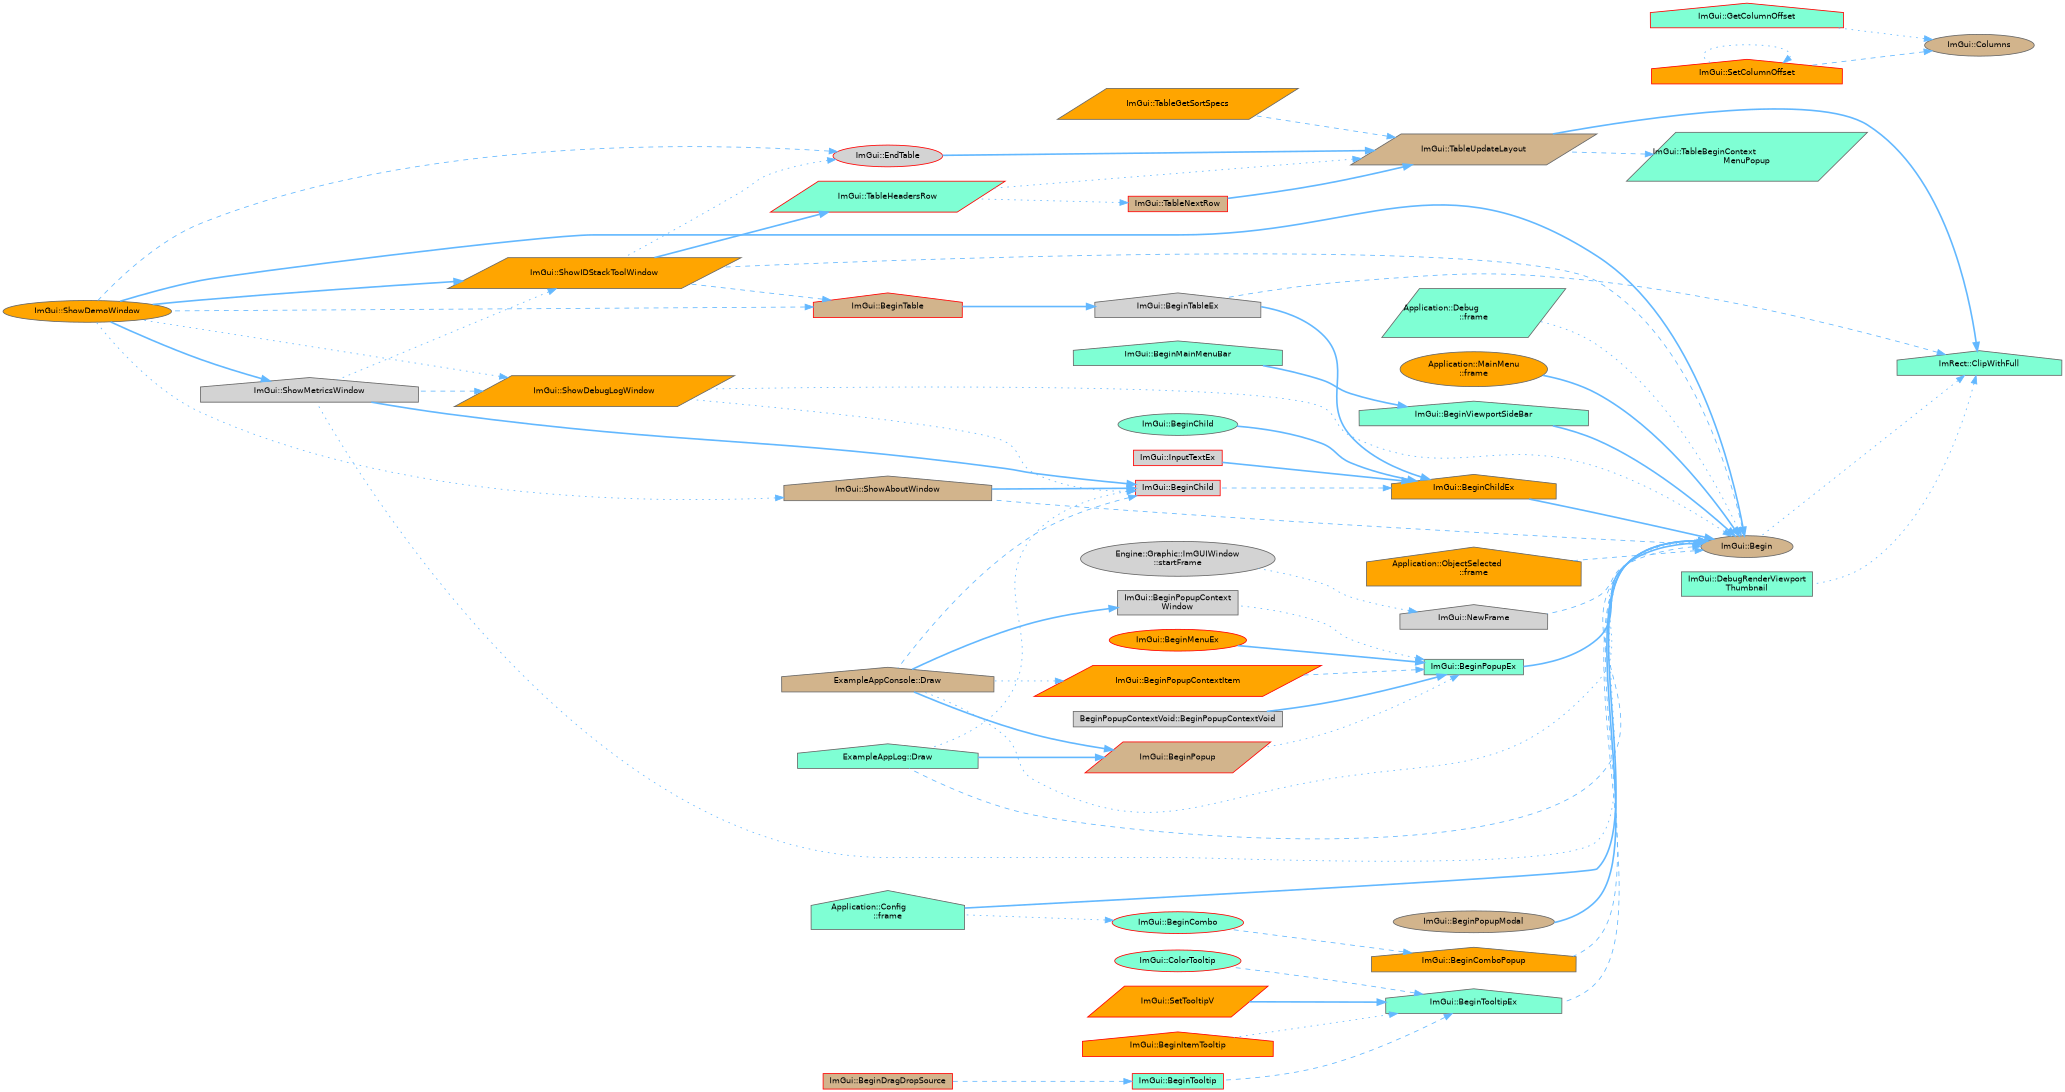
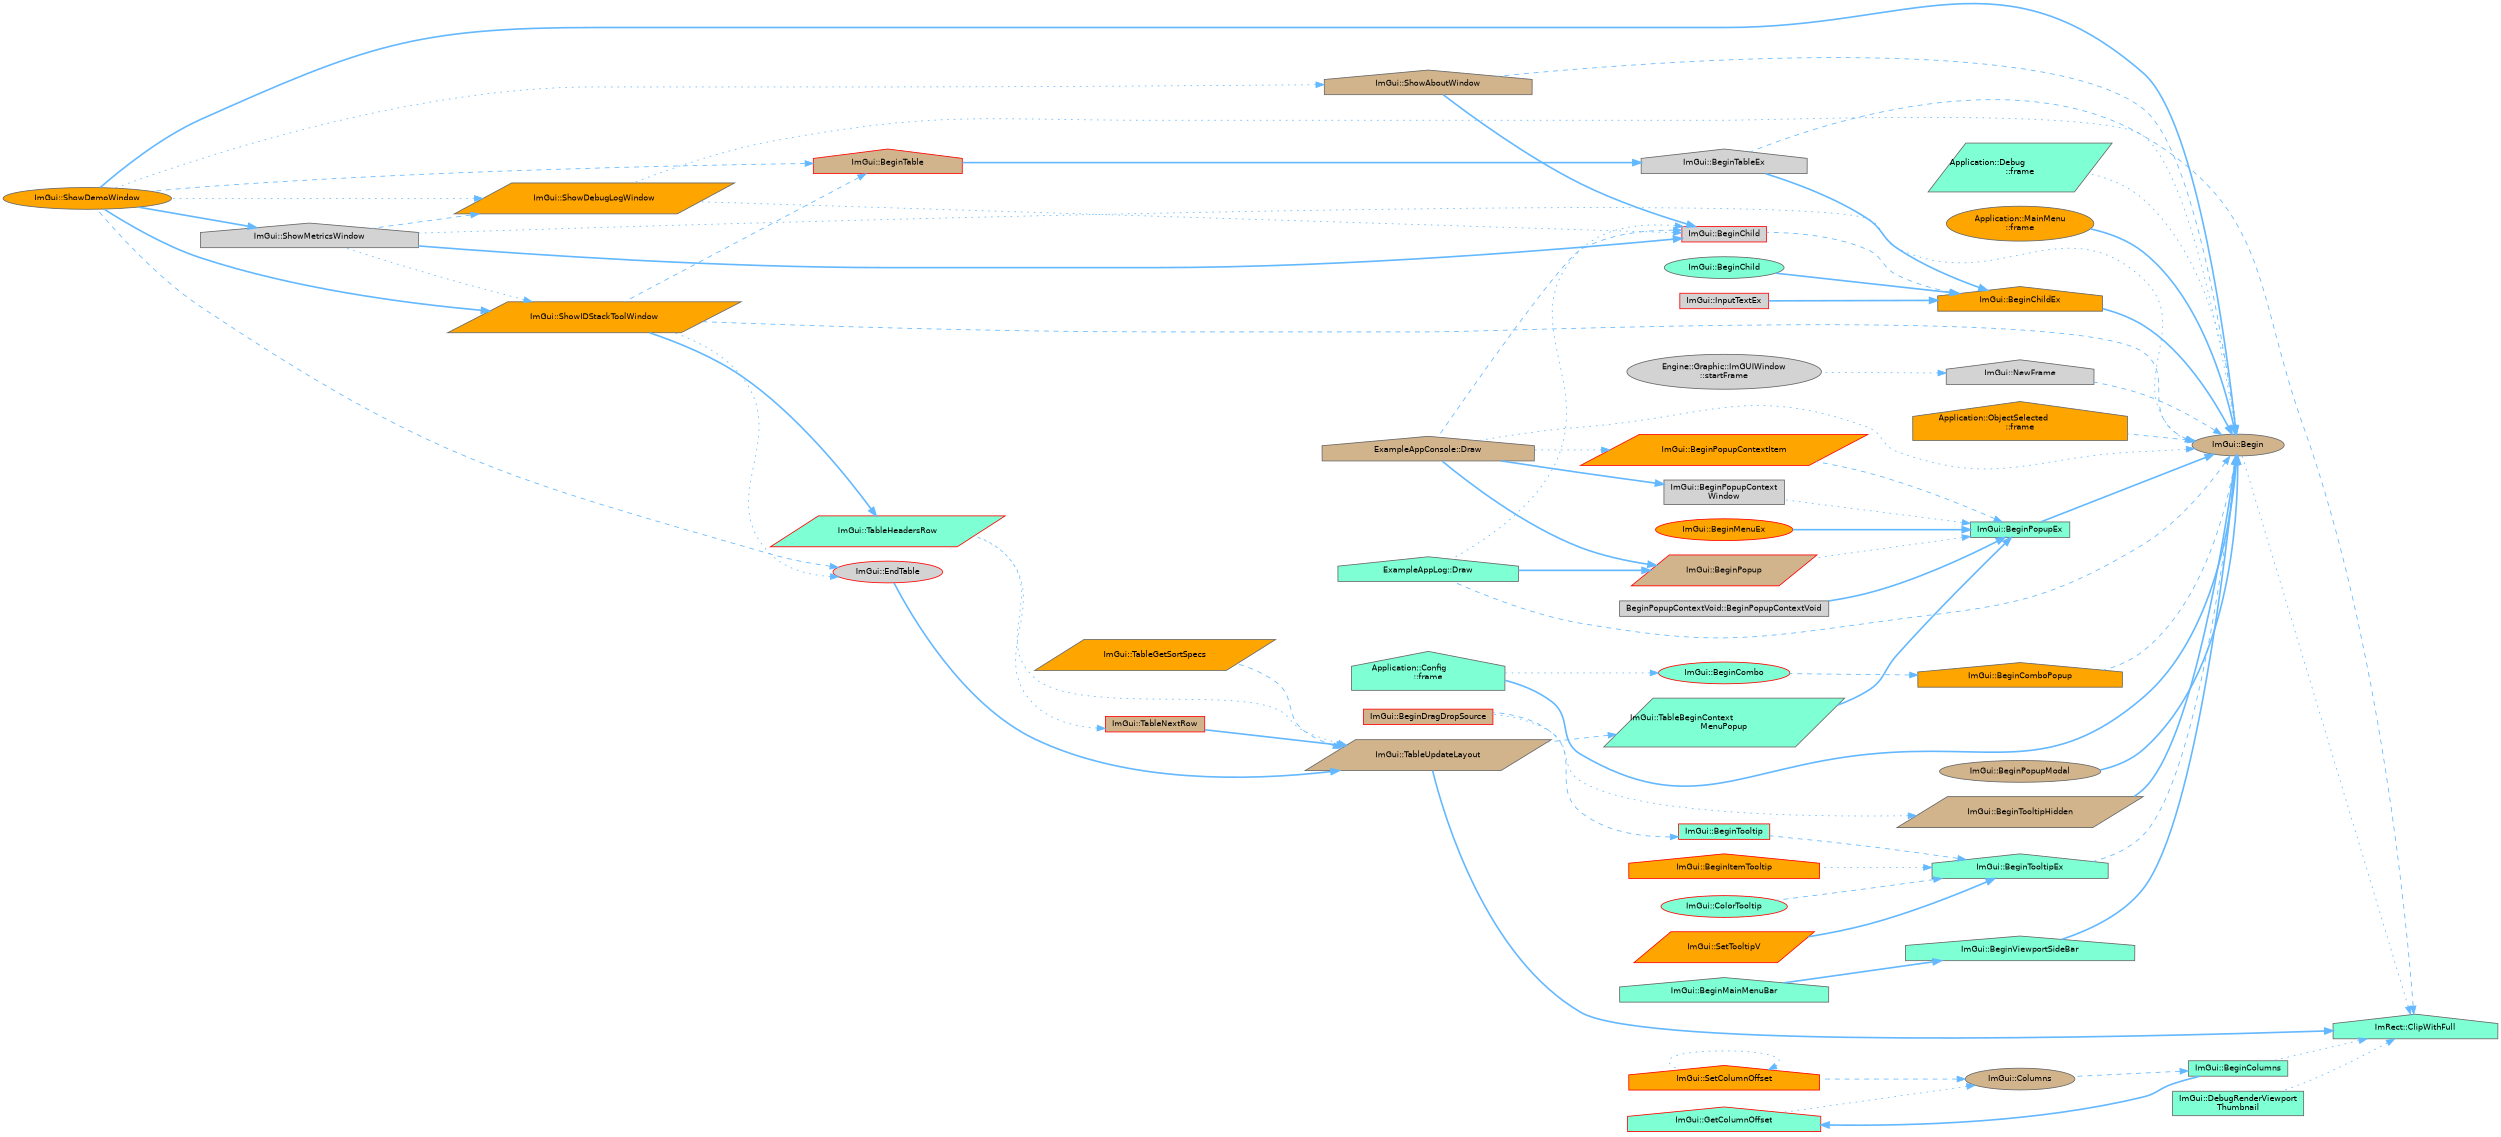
none -> (1923, 627)
none -> (2020, 812)
none -> (2238, 1068)
